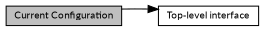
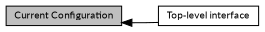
(135, 9) -> (145, 23)
